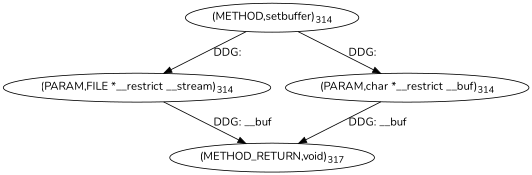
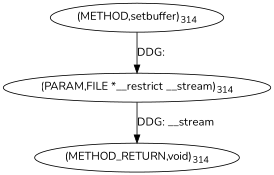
(407, 88) -> none
(243, 123) -> (176, 123)
(336, 156) -> (201, 156)
